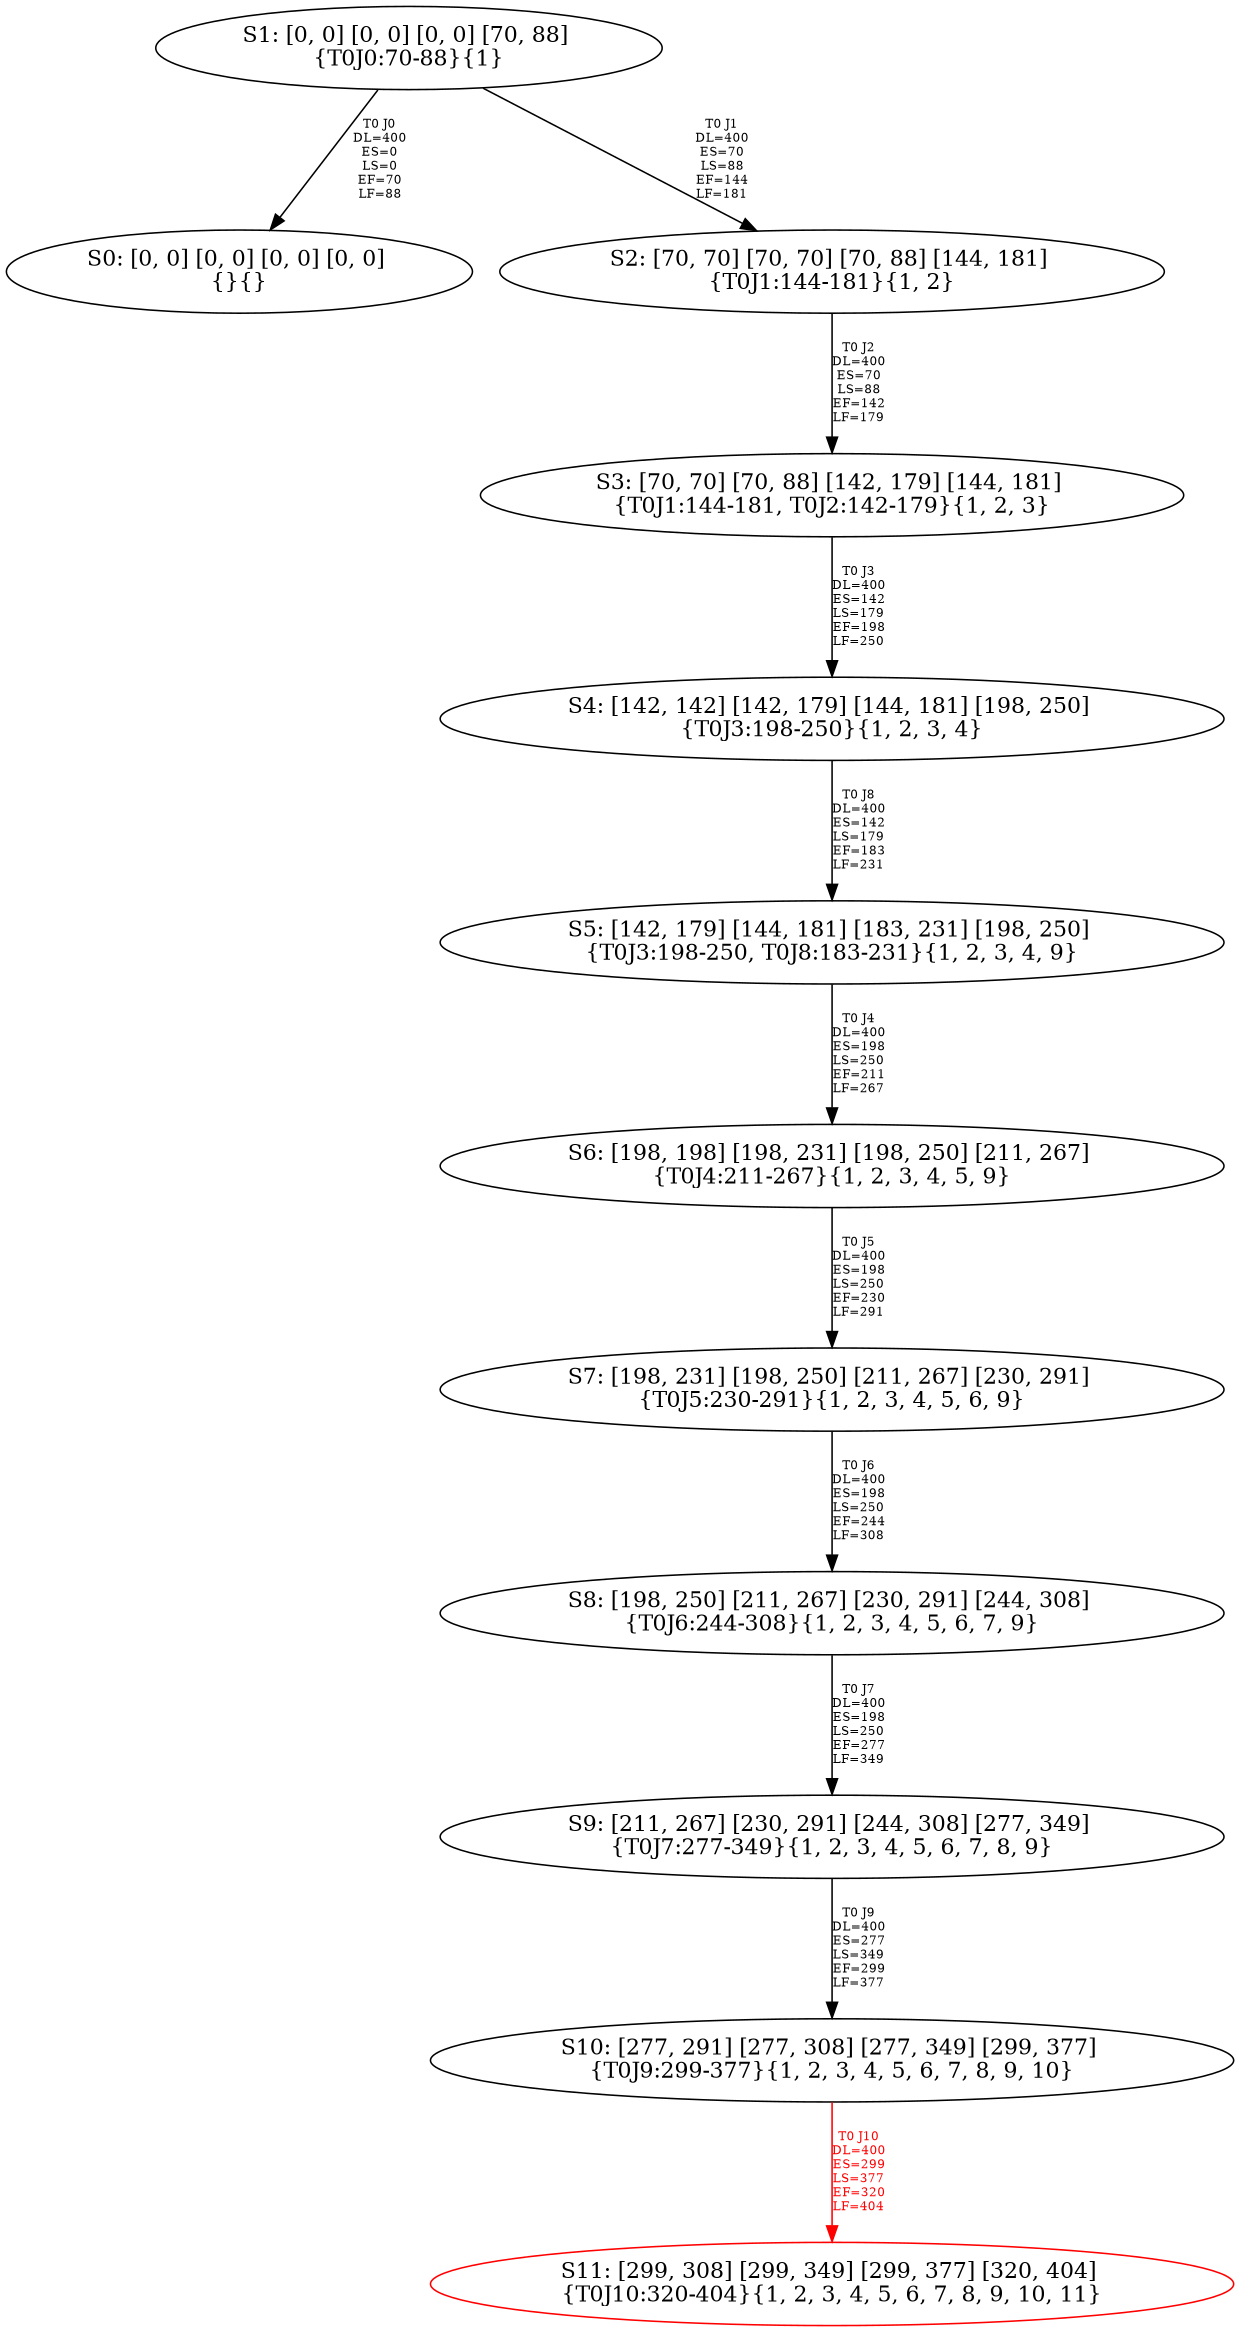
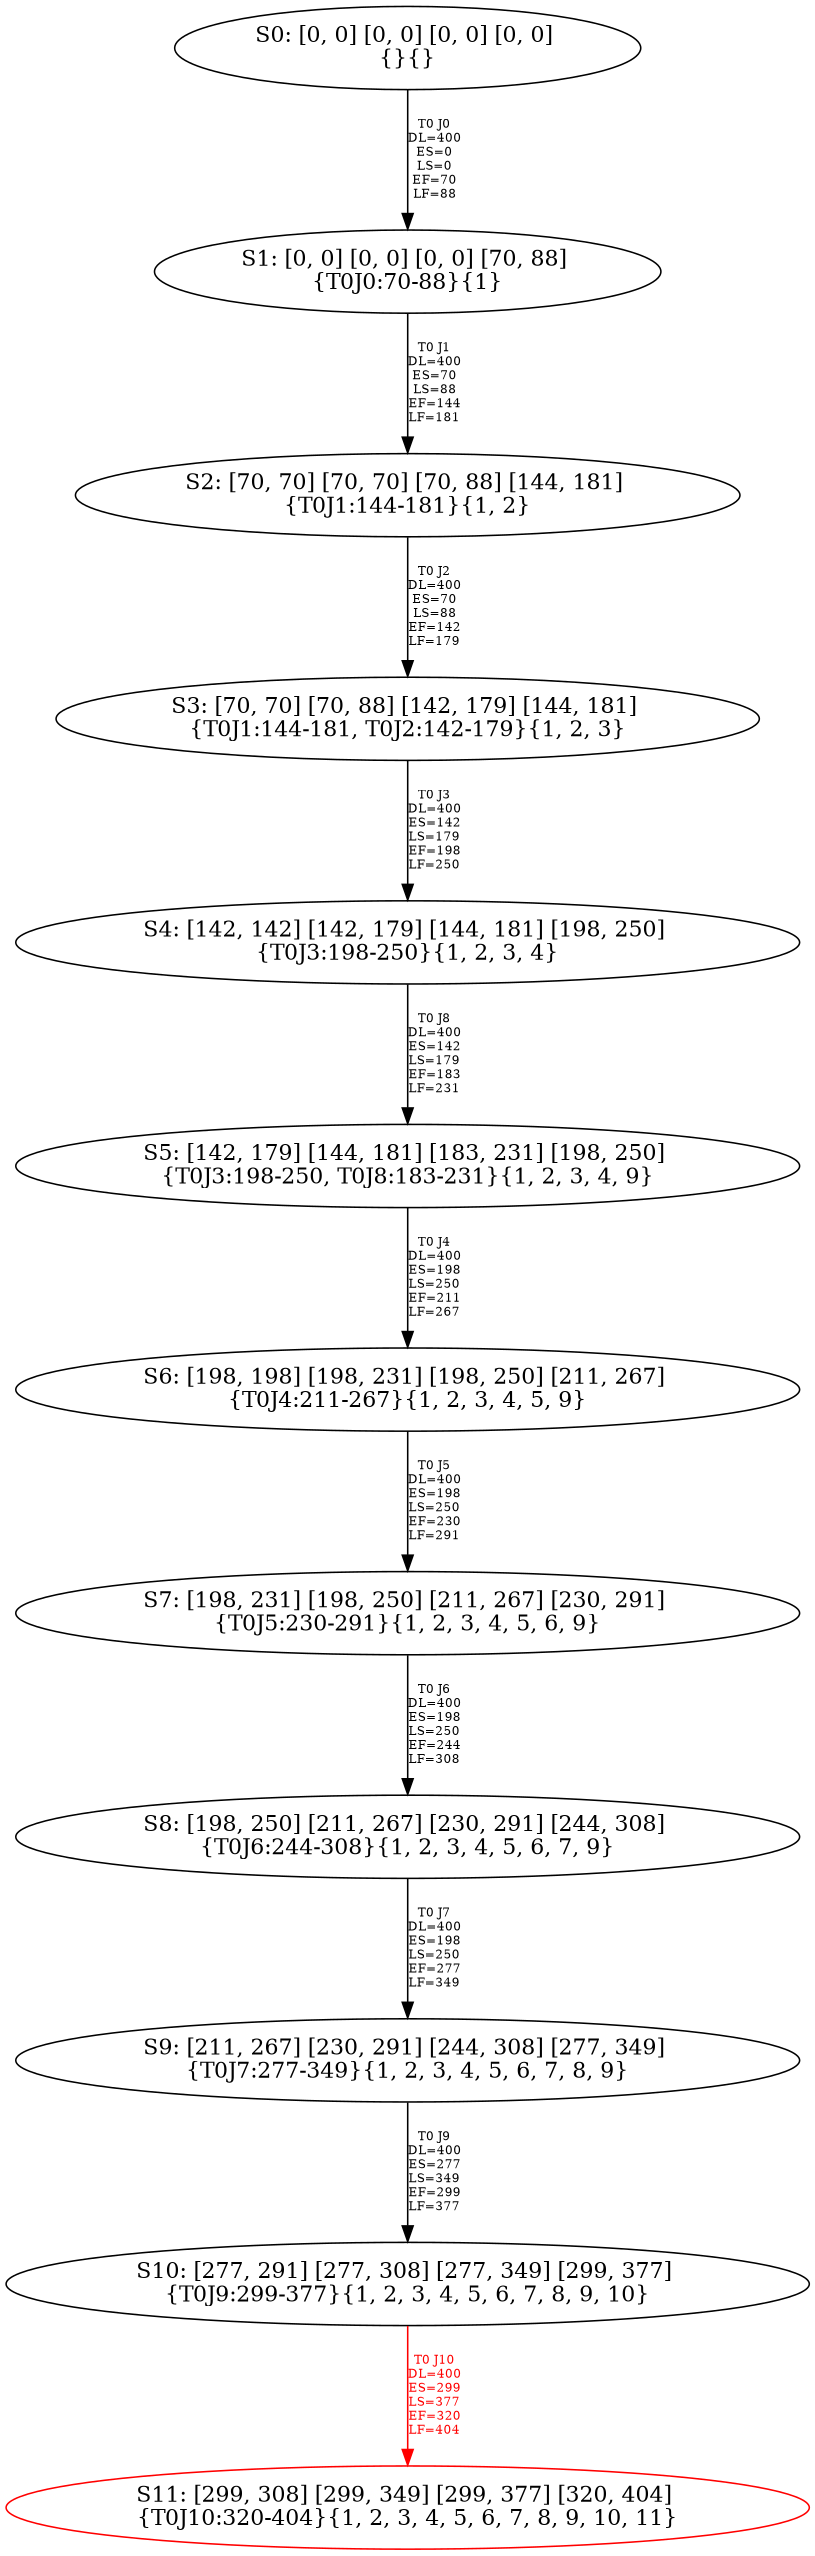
(329, 154) -> (408, 152)
